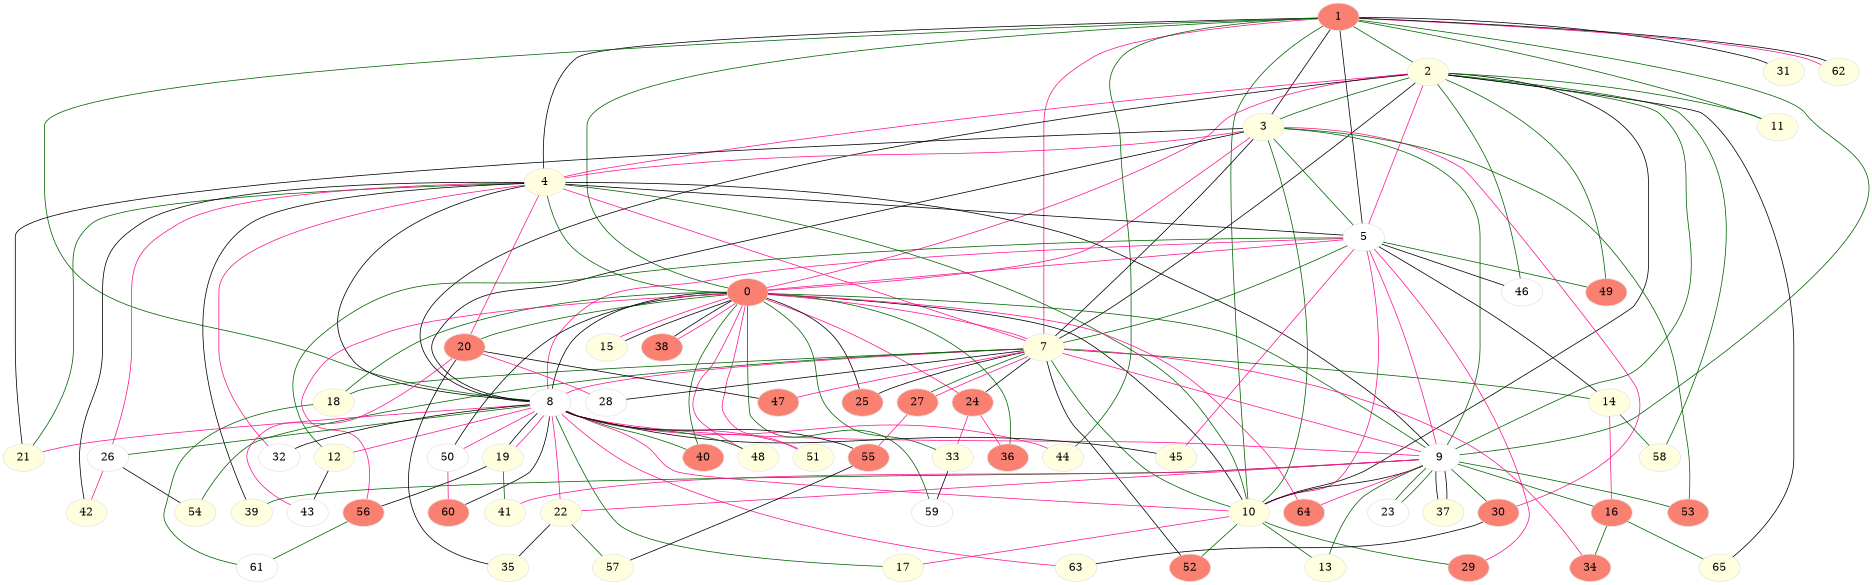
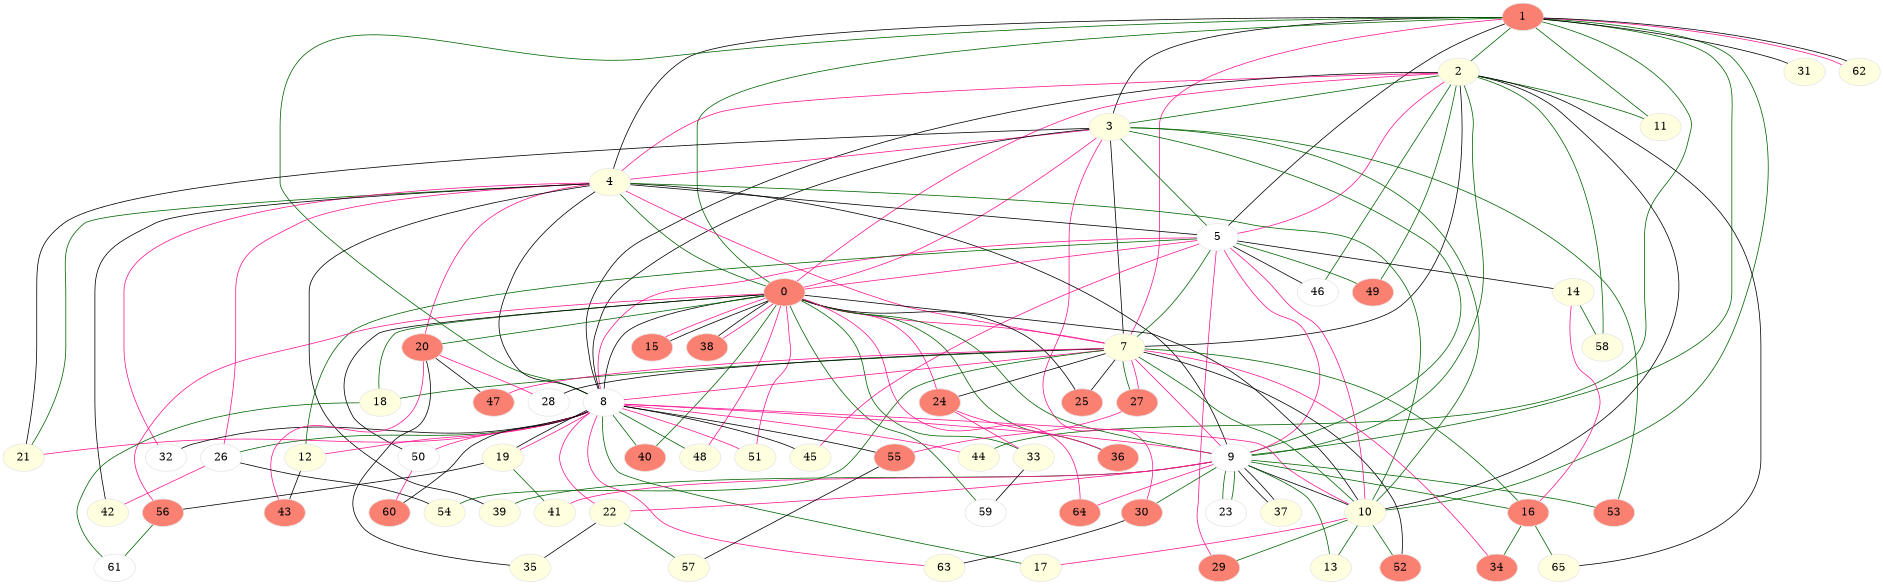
(607, 347) -> (652, 347)
(1327, 370) -> (1339, 380)
(308, 513) -> (285, 513)
